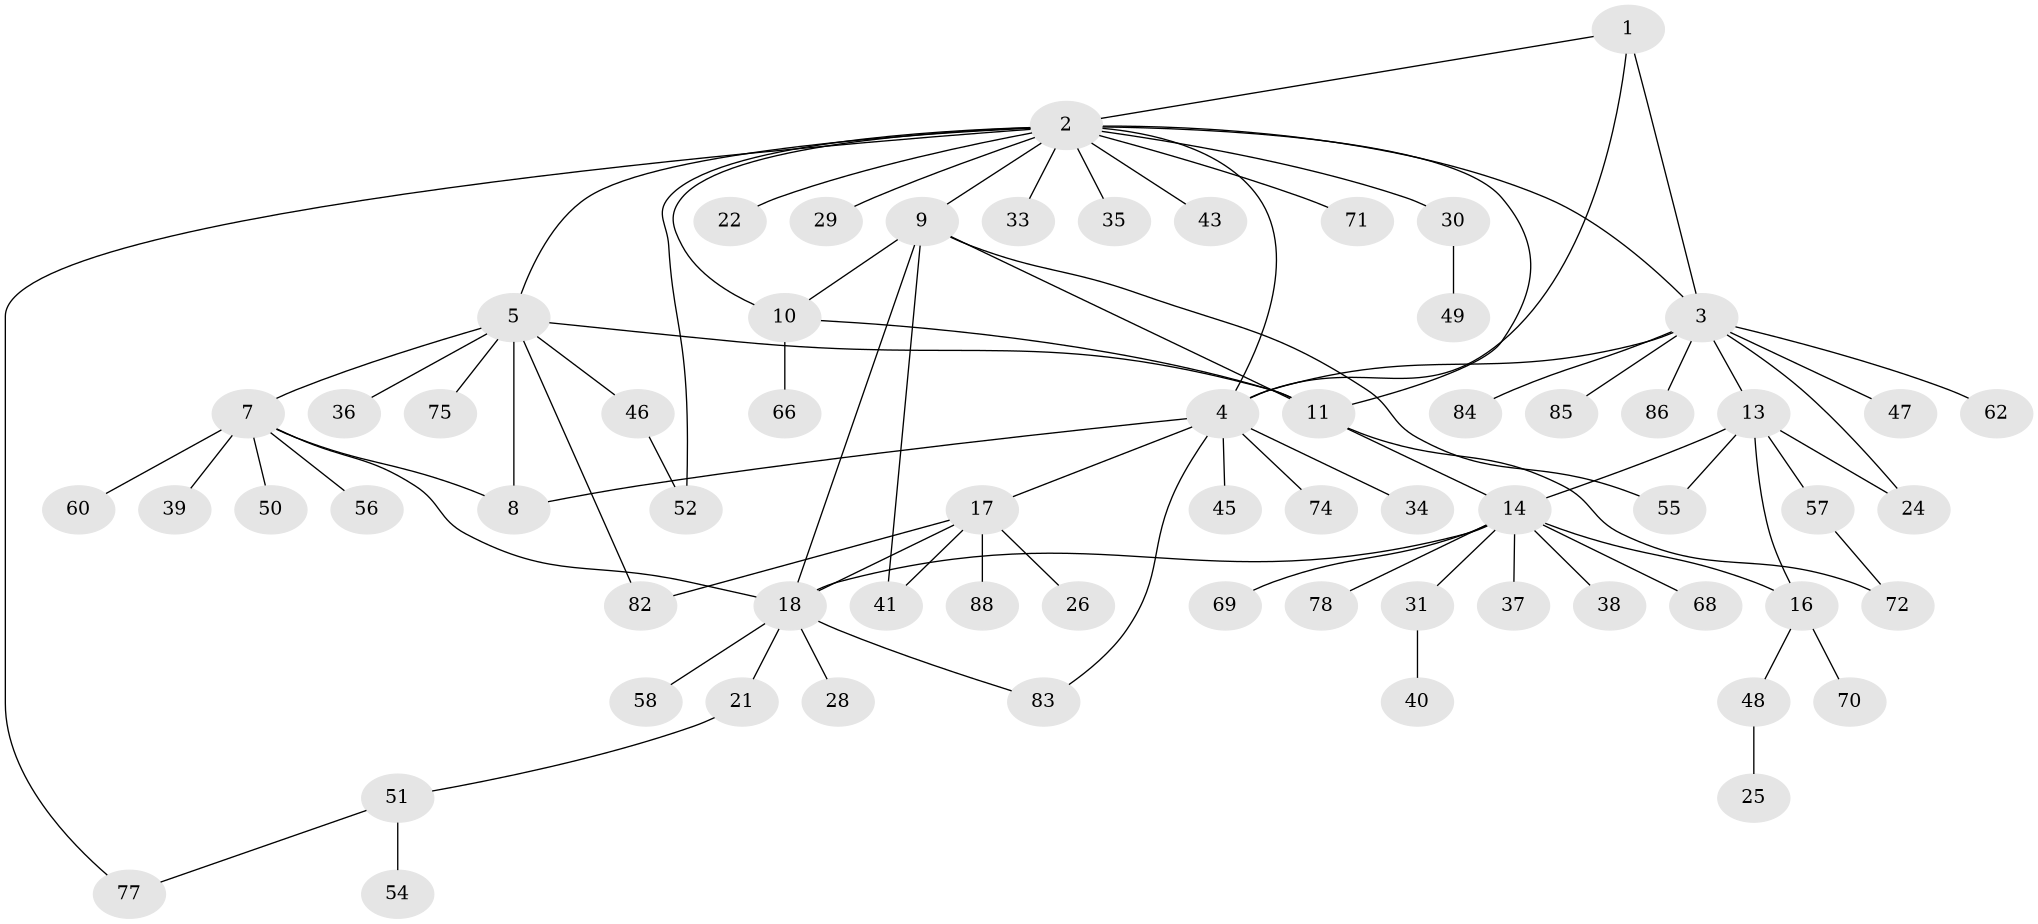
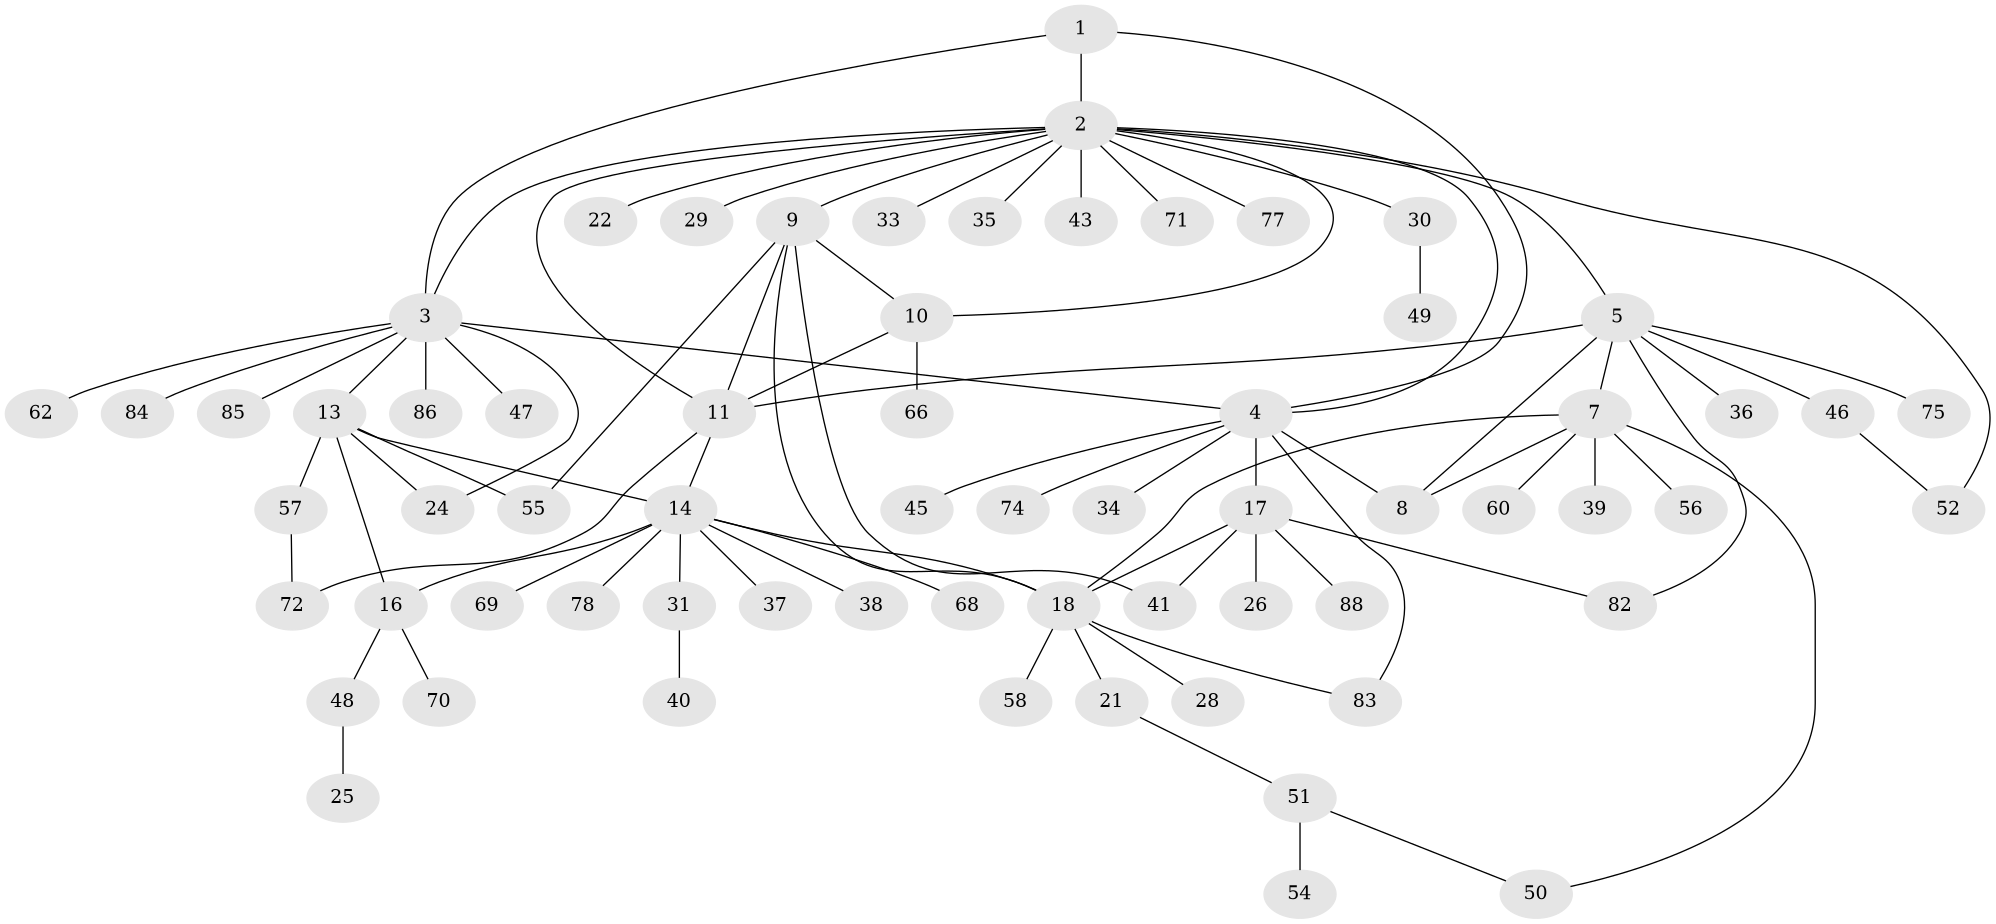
(264, 846) -> (1418, 846)
